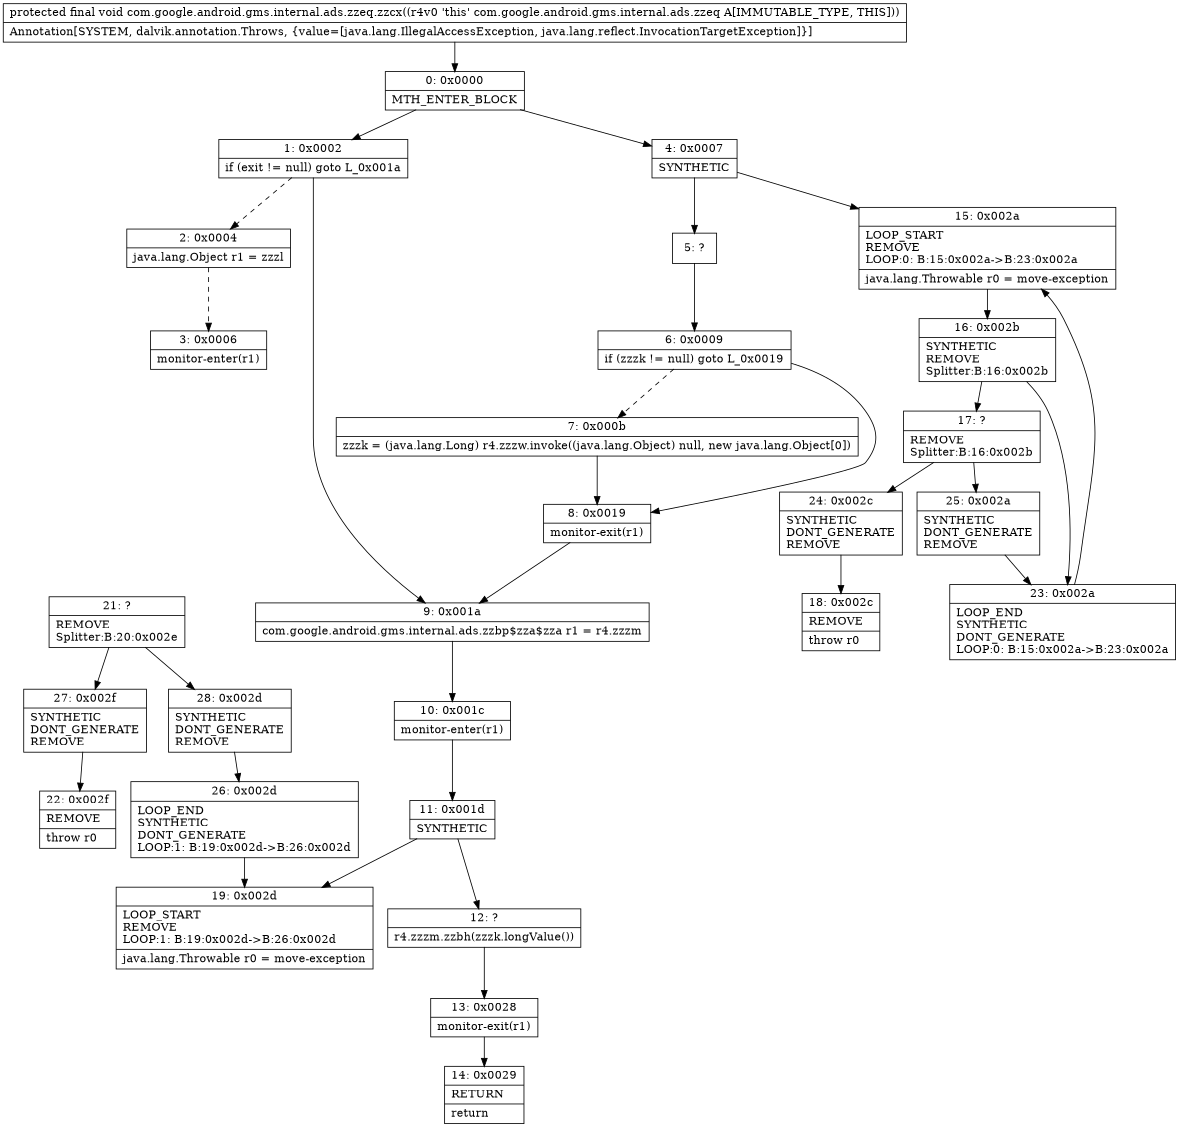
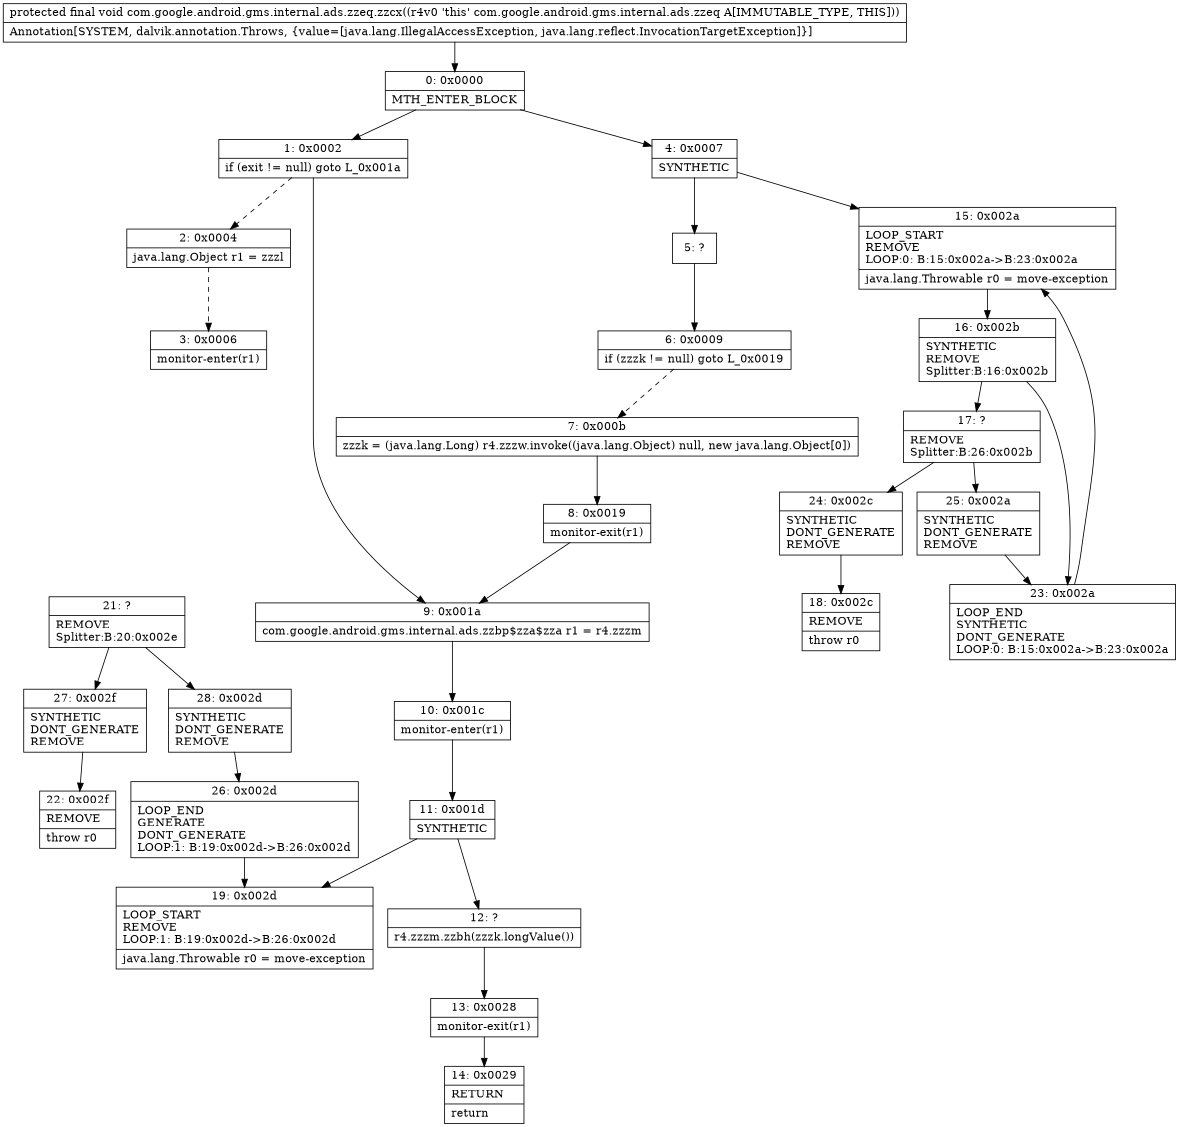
(972, 452) -> (972, 452)
(835, 473) -> none
(173, 823) -> (172, 823)
